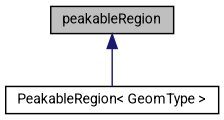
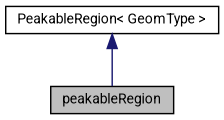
(112, 67) -> (112, 67)
